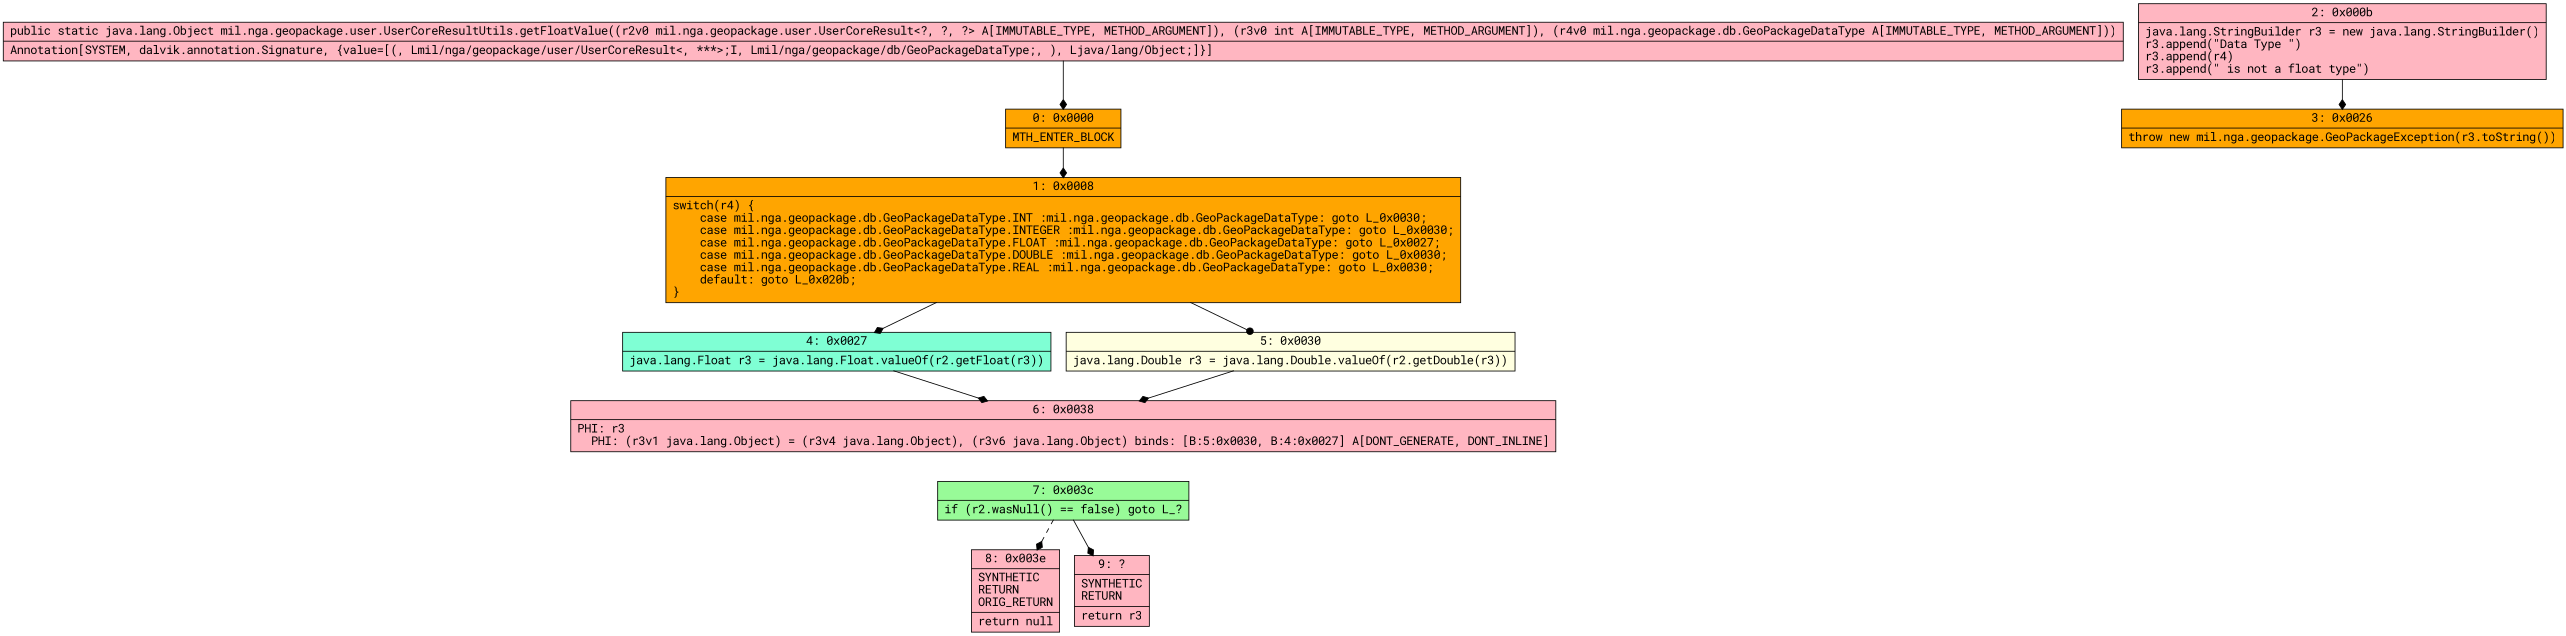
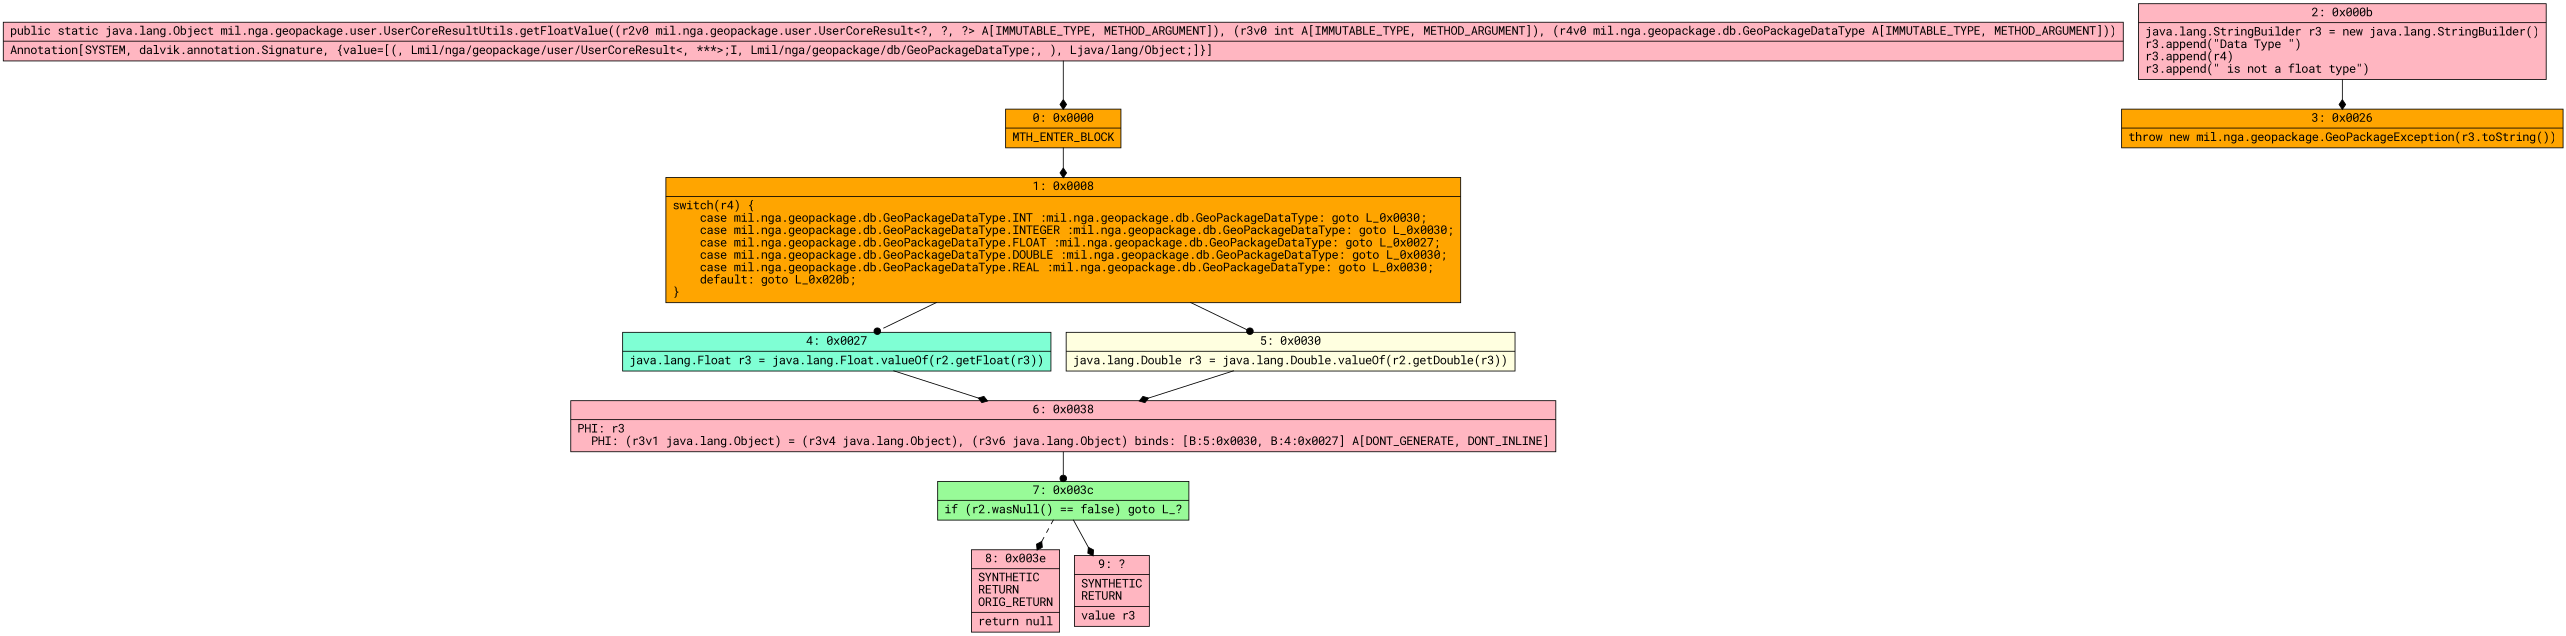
(910, 315) -> (910, 315)
none -> (1063, 463)
(1112, 616) -> (1109, 616)
